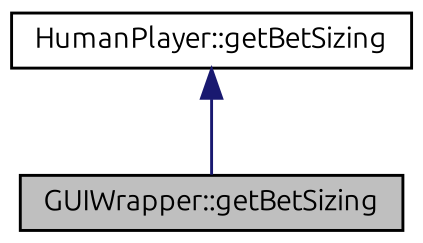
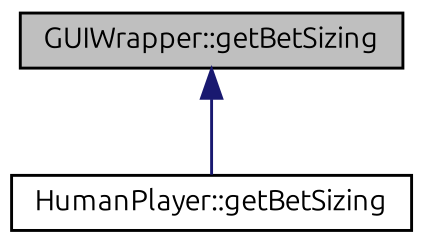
(212, 137) -> (212, 137)
